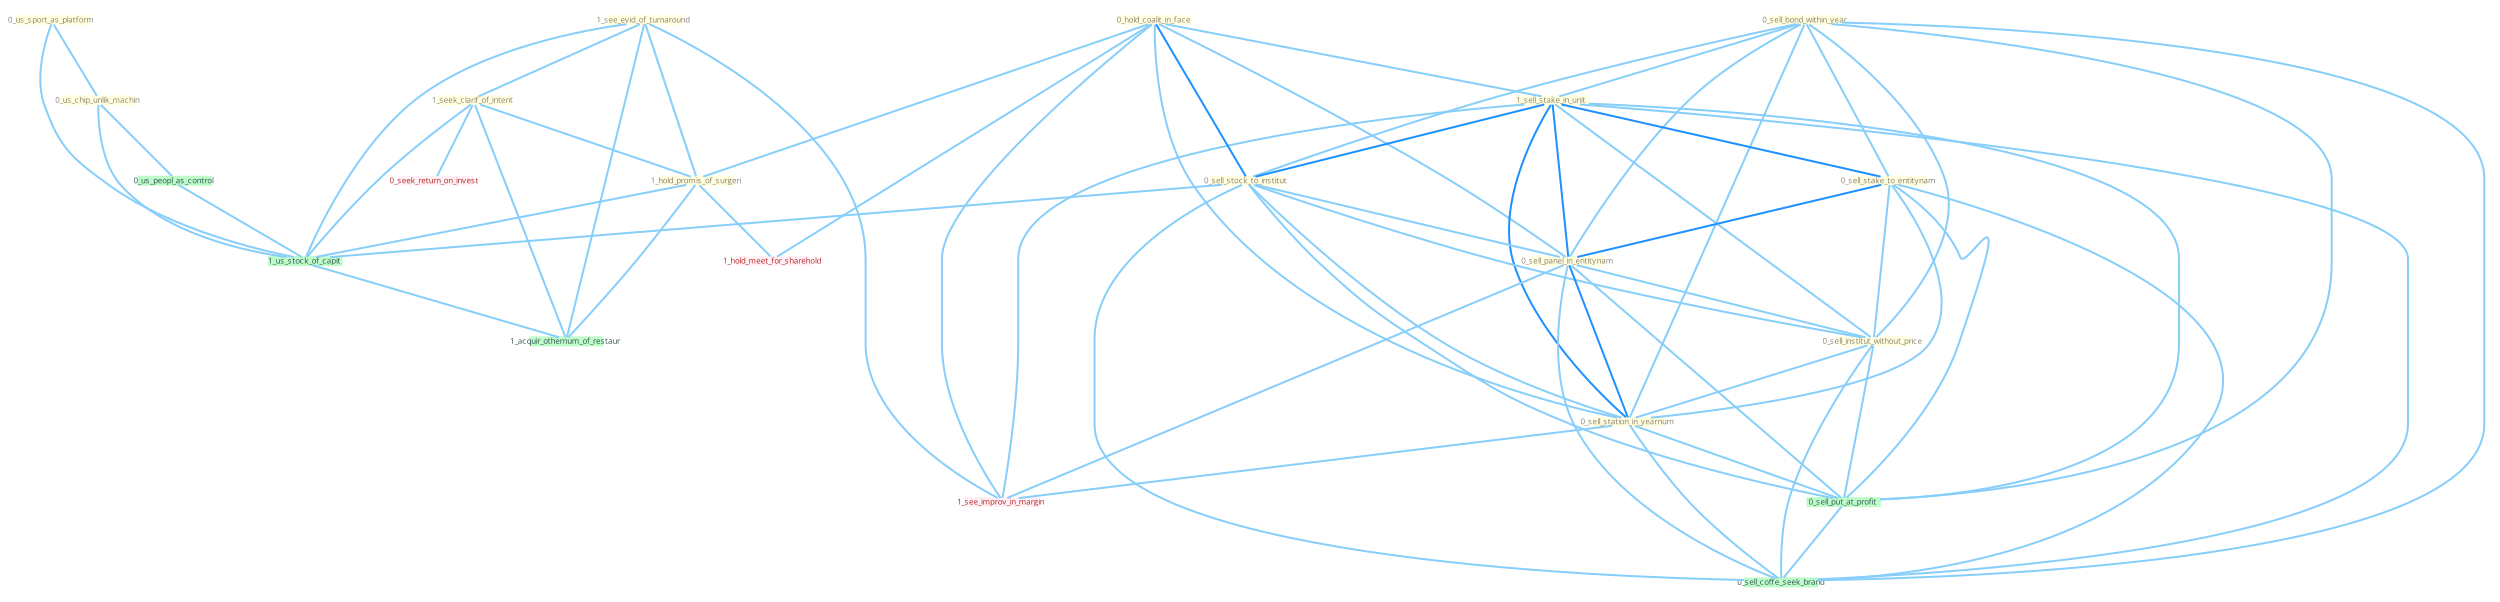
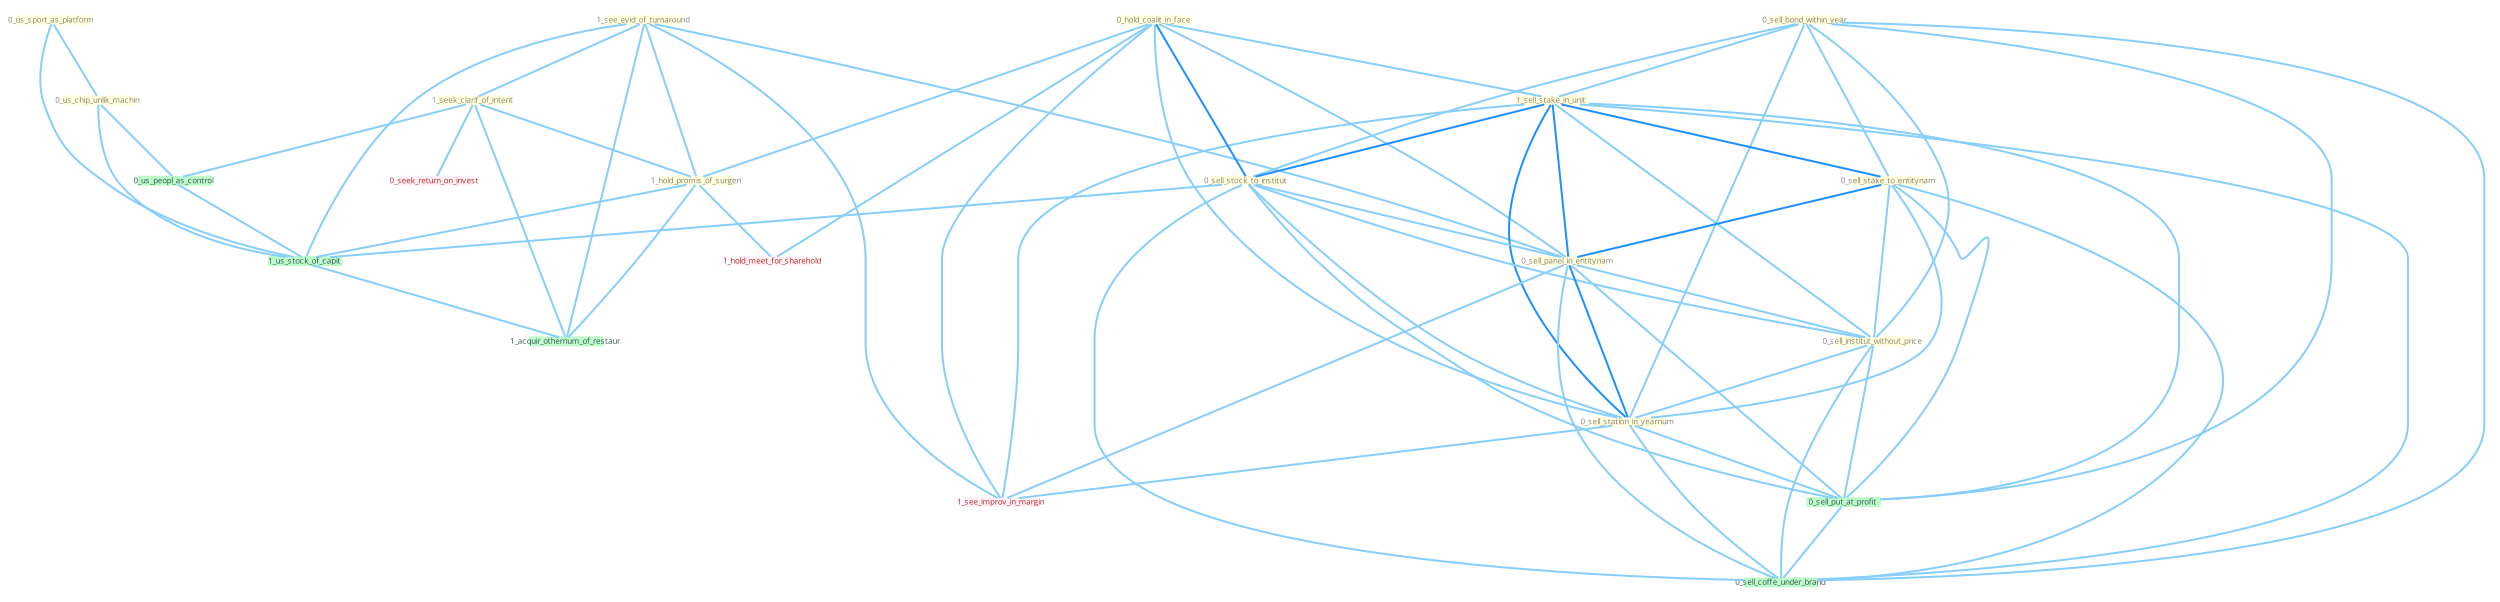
(1651, 141) -> (1112, 128)
(384, 175) -> (324, 141)
(1781, 582) -> (1781, 582)
